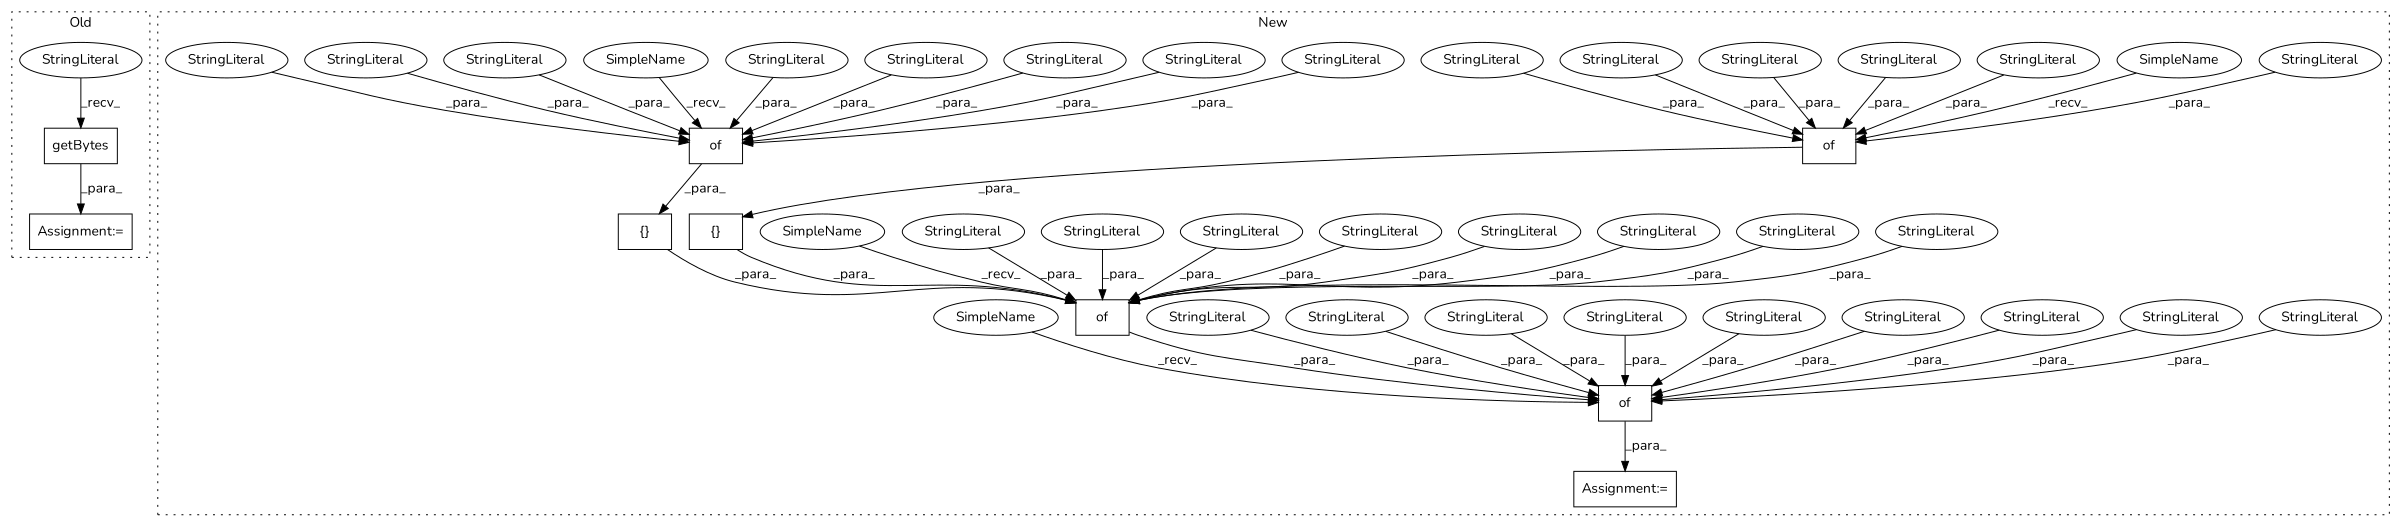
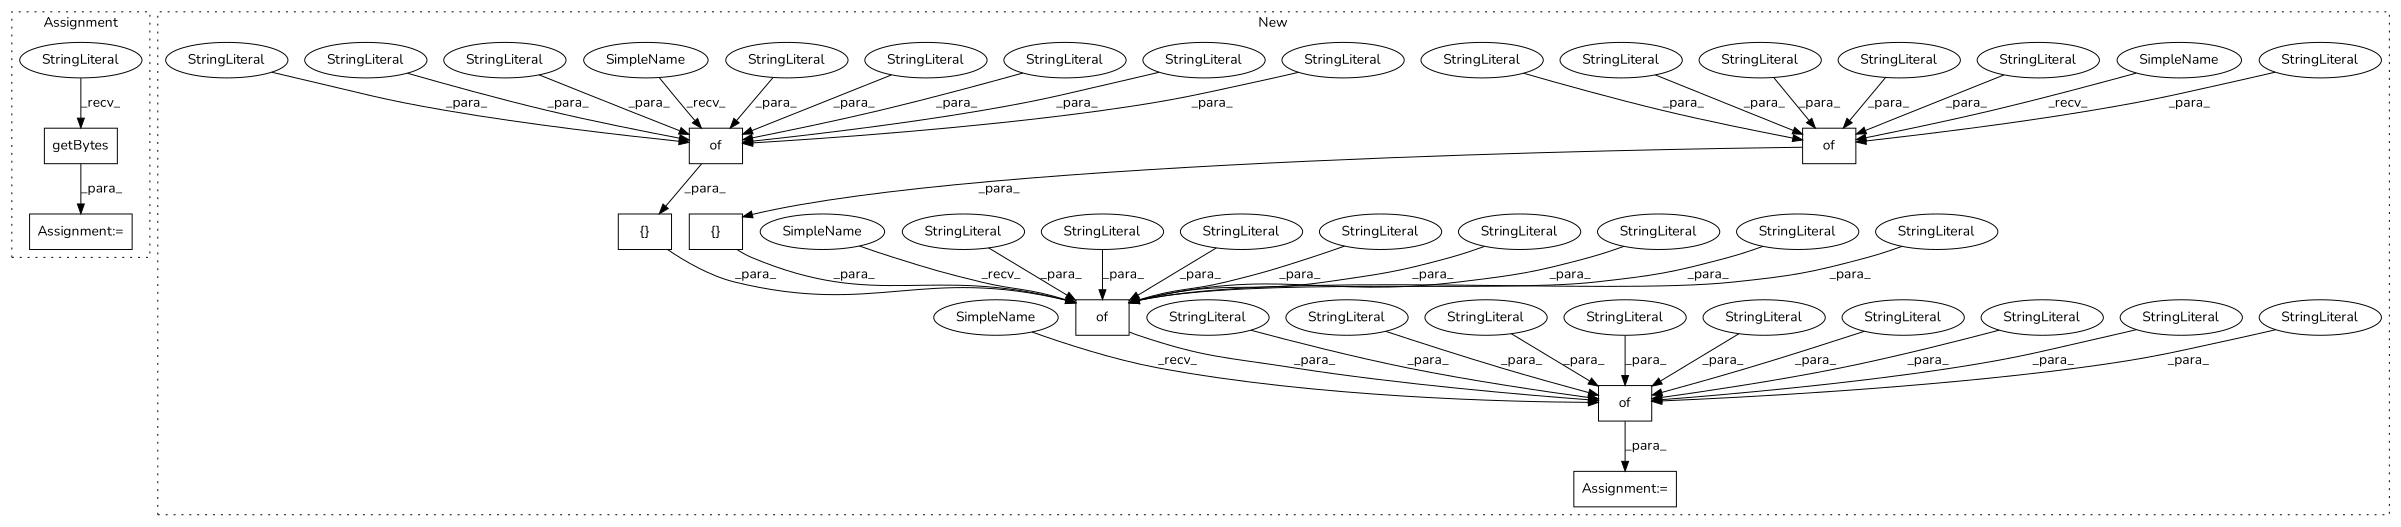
(81, 23) -> (81, 23)
